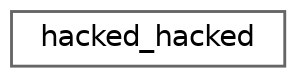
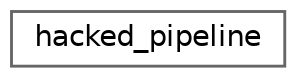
(148, 39) -> (148, 39)
